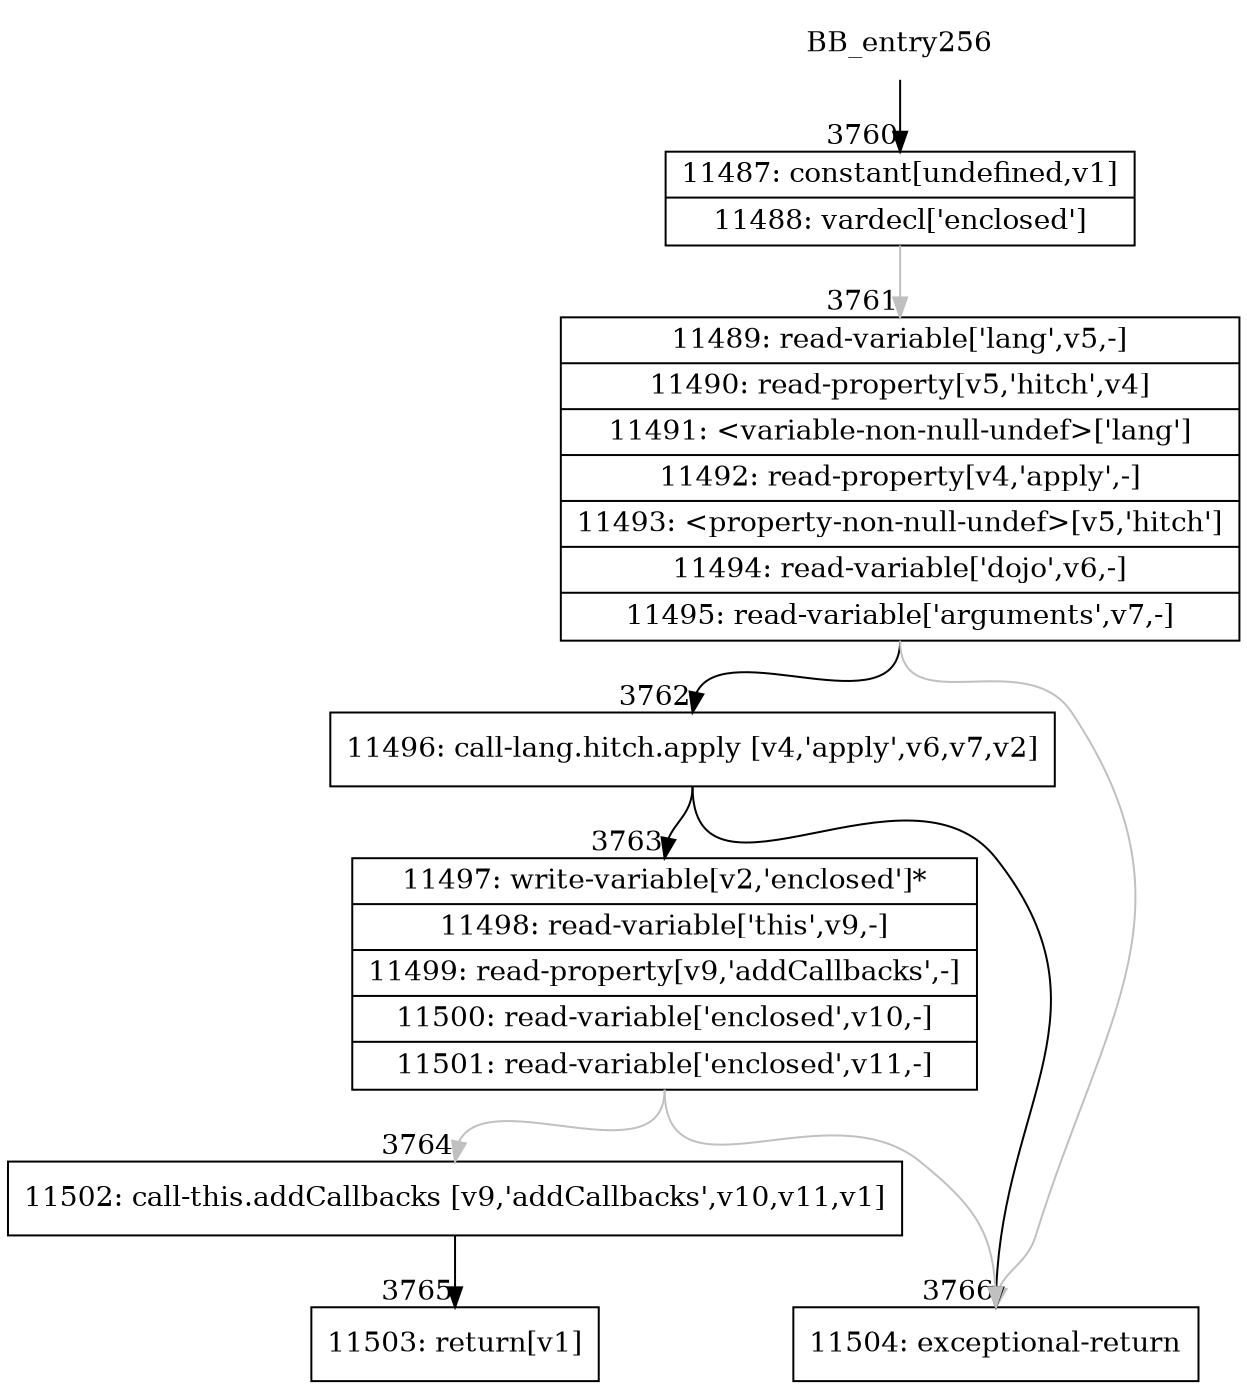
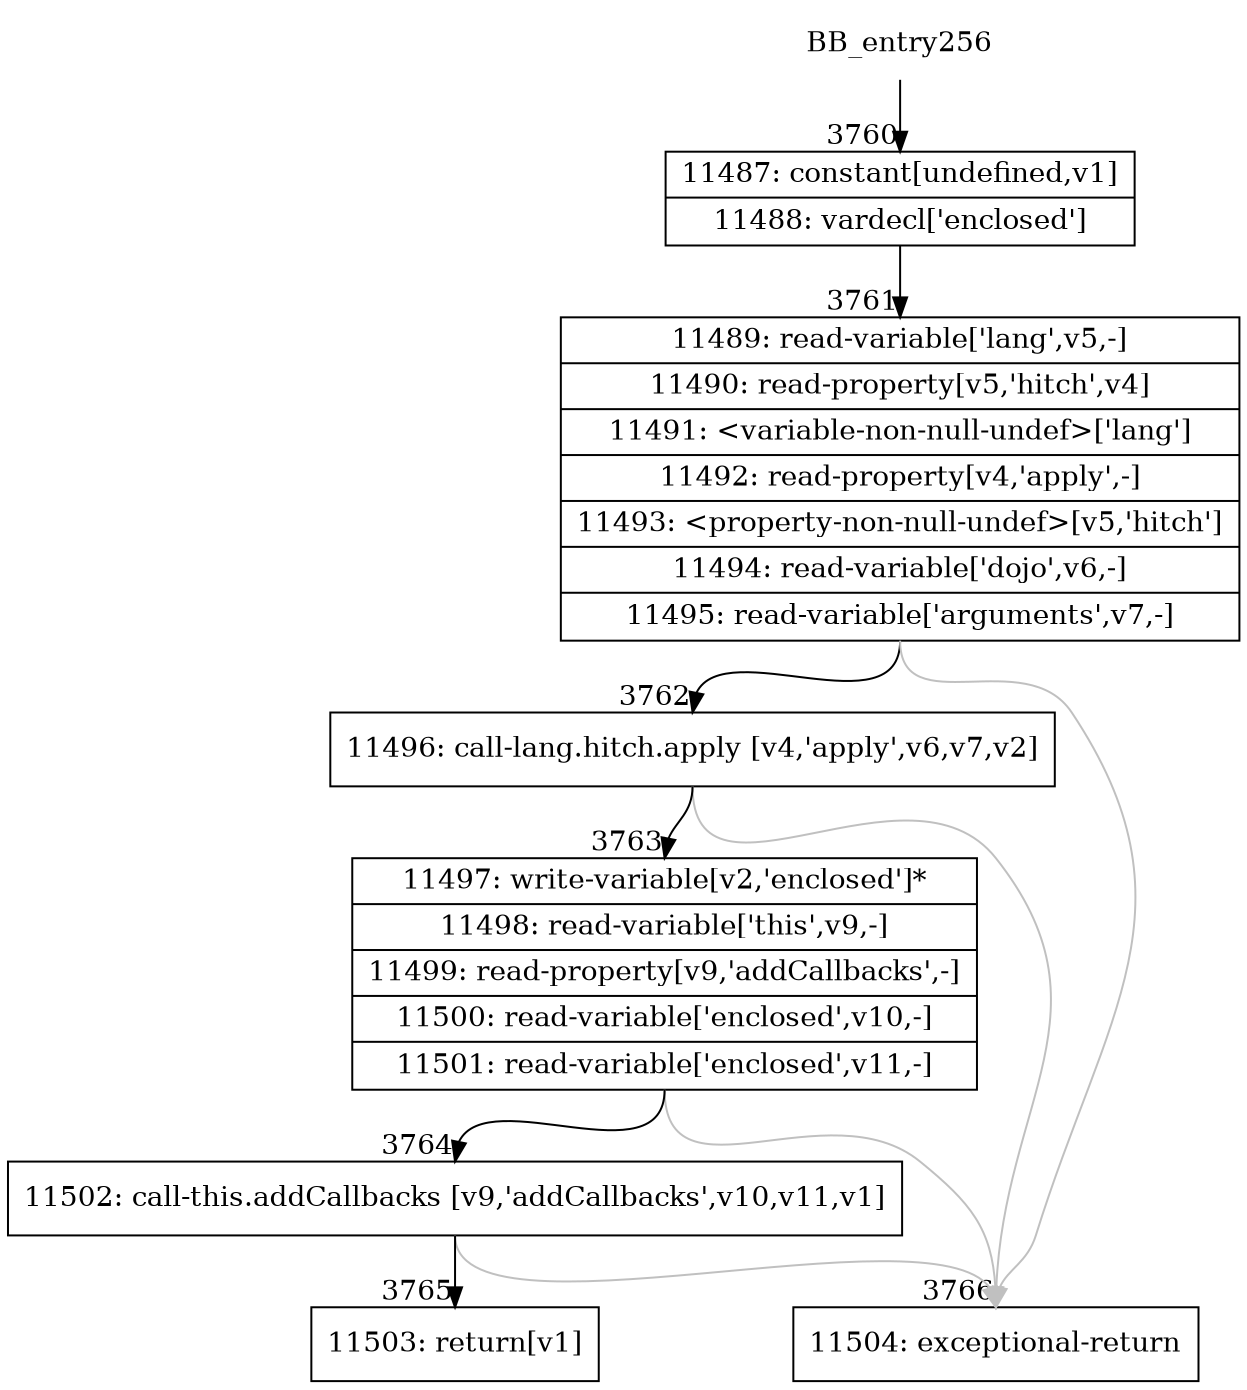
(900, 271) -> (900, 271)
(1022, 899) -> (1022, 899)
(570, 1127) -> (570, 1127)
none -> (716, 1272)
